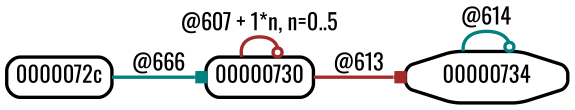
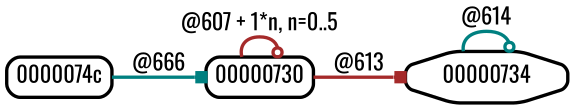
(59, 77) -> (59, 77)
